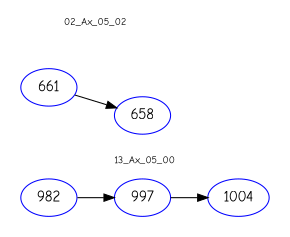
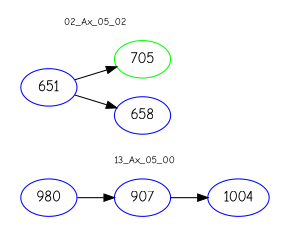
none -> (143, 59)
(49, 87) -> (49, 87)
(49, 198) -> (49, 198)
(143, 198) -> (143, 198)
